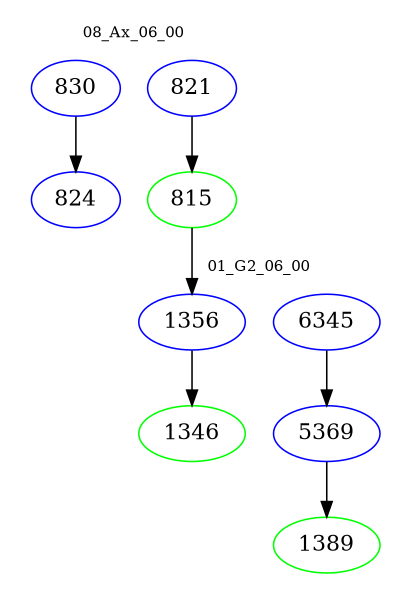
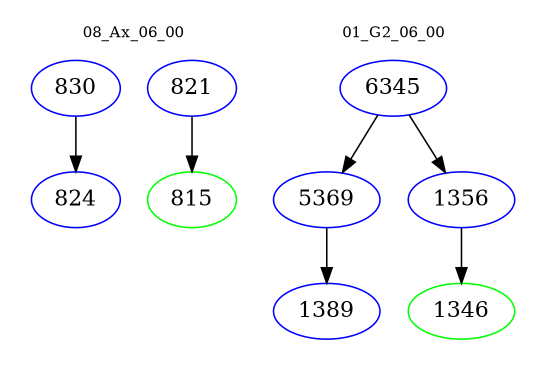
(192, 262) -> (423, 137)
(327, 545) -> (327, 311)
